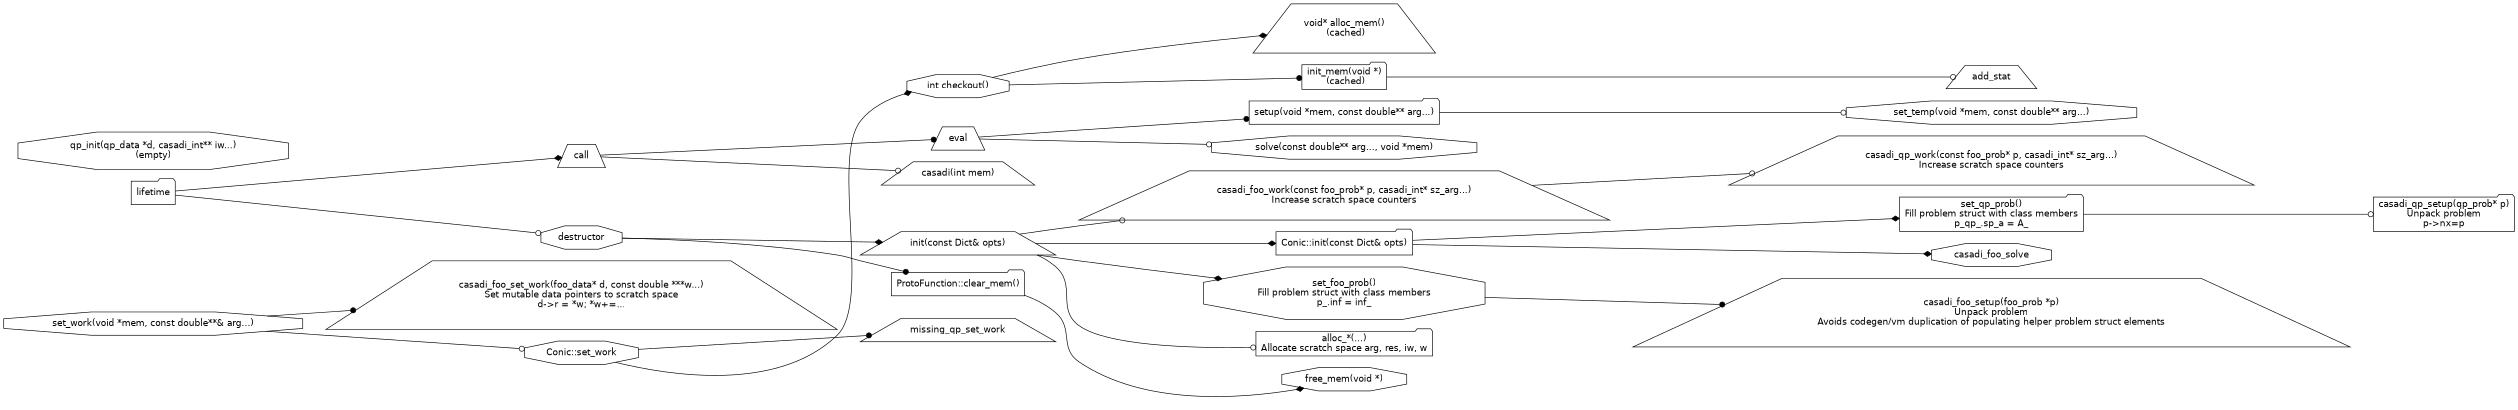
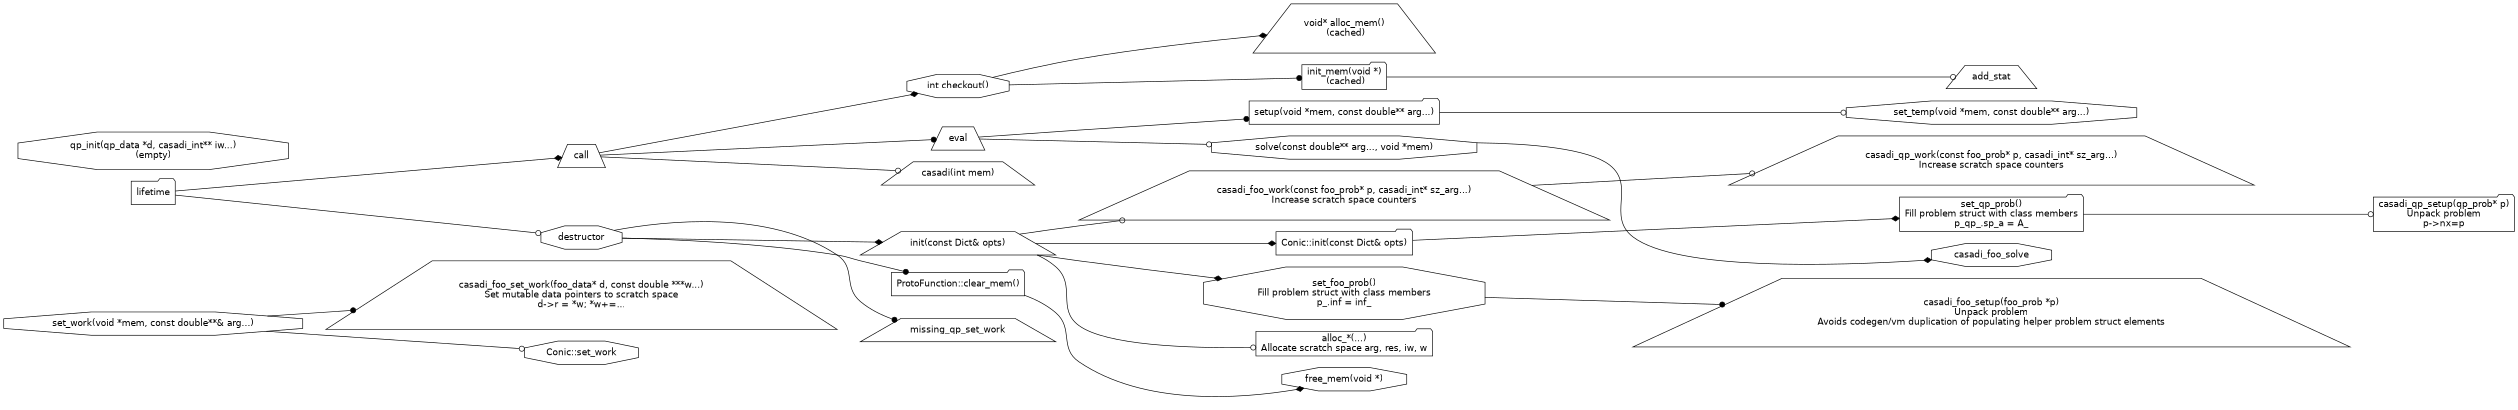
(1668, 249) -> (1670, 252)
(847, 319) -> (755, 124)
(752, 342) -> (773, 229)
